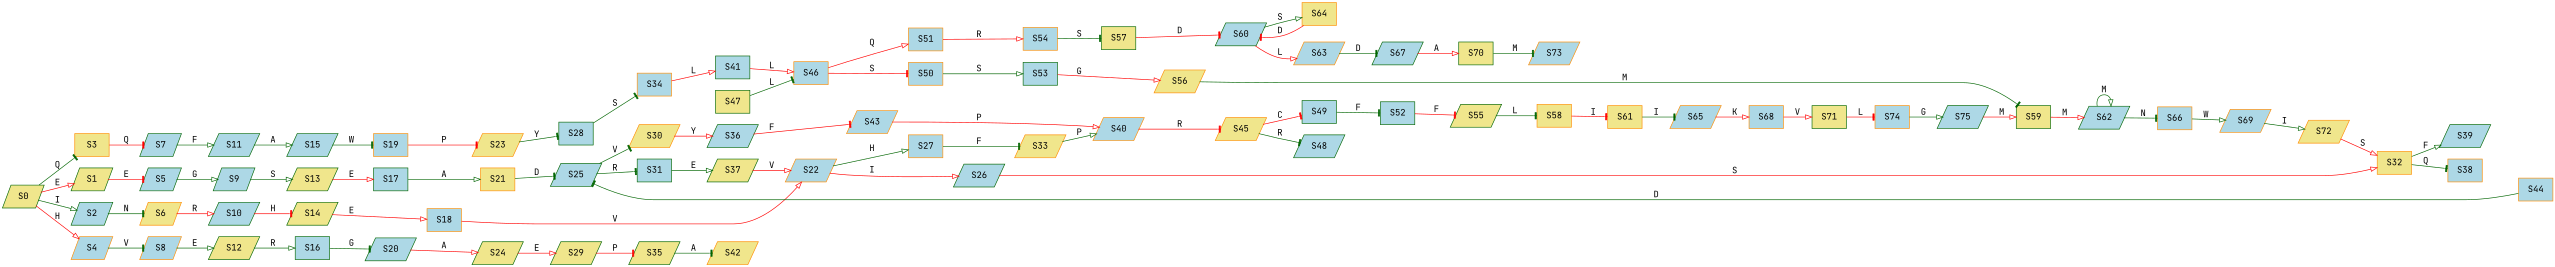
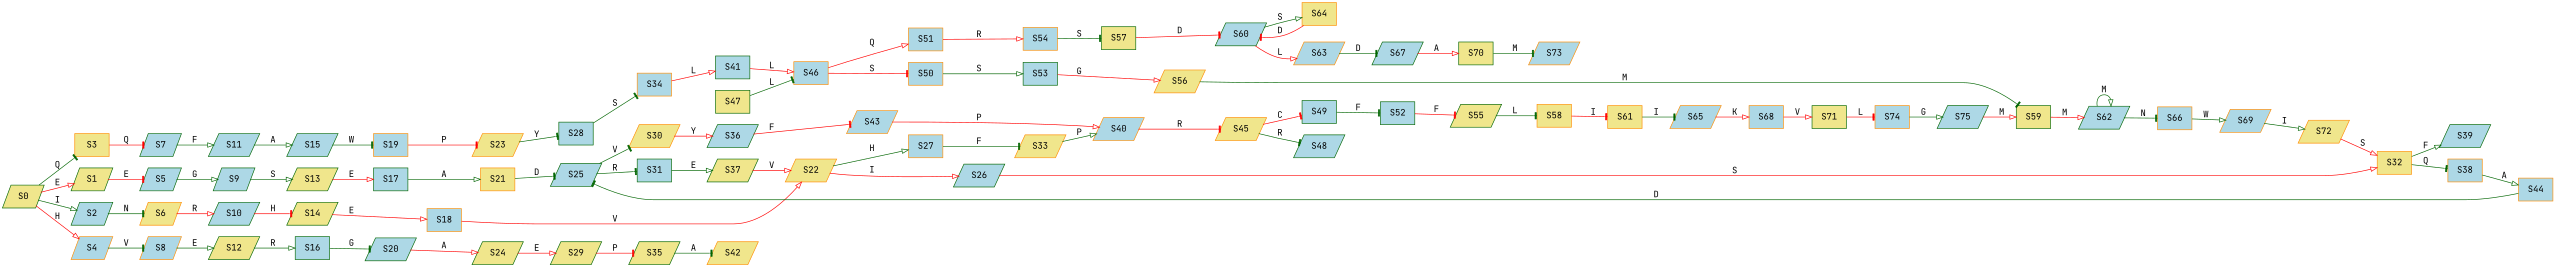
(811, 170) -> (811, 170)
none -> (2497, 179)
